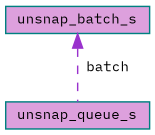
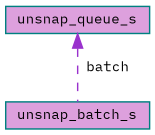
(78, 75) -> (78, 75)
